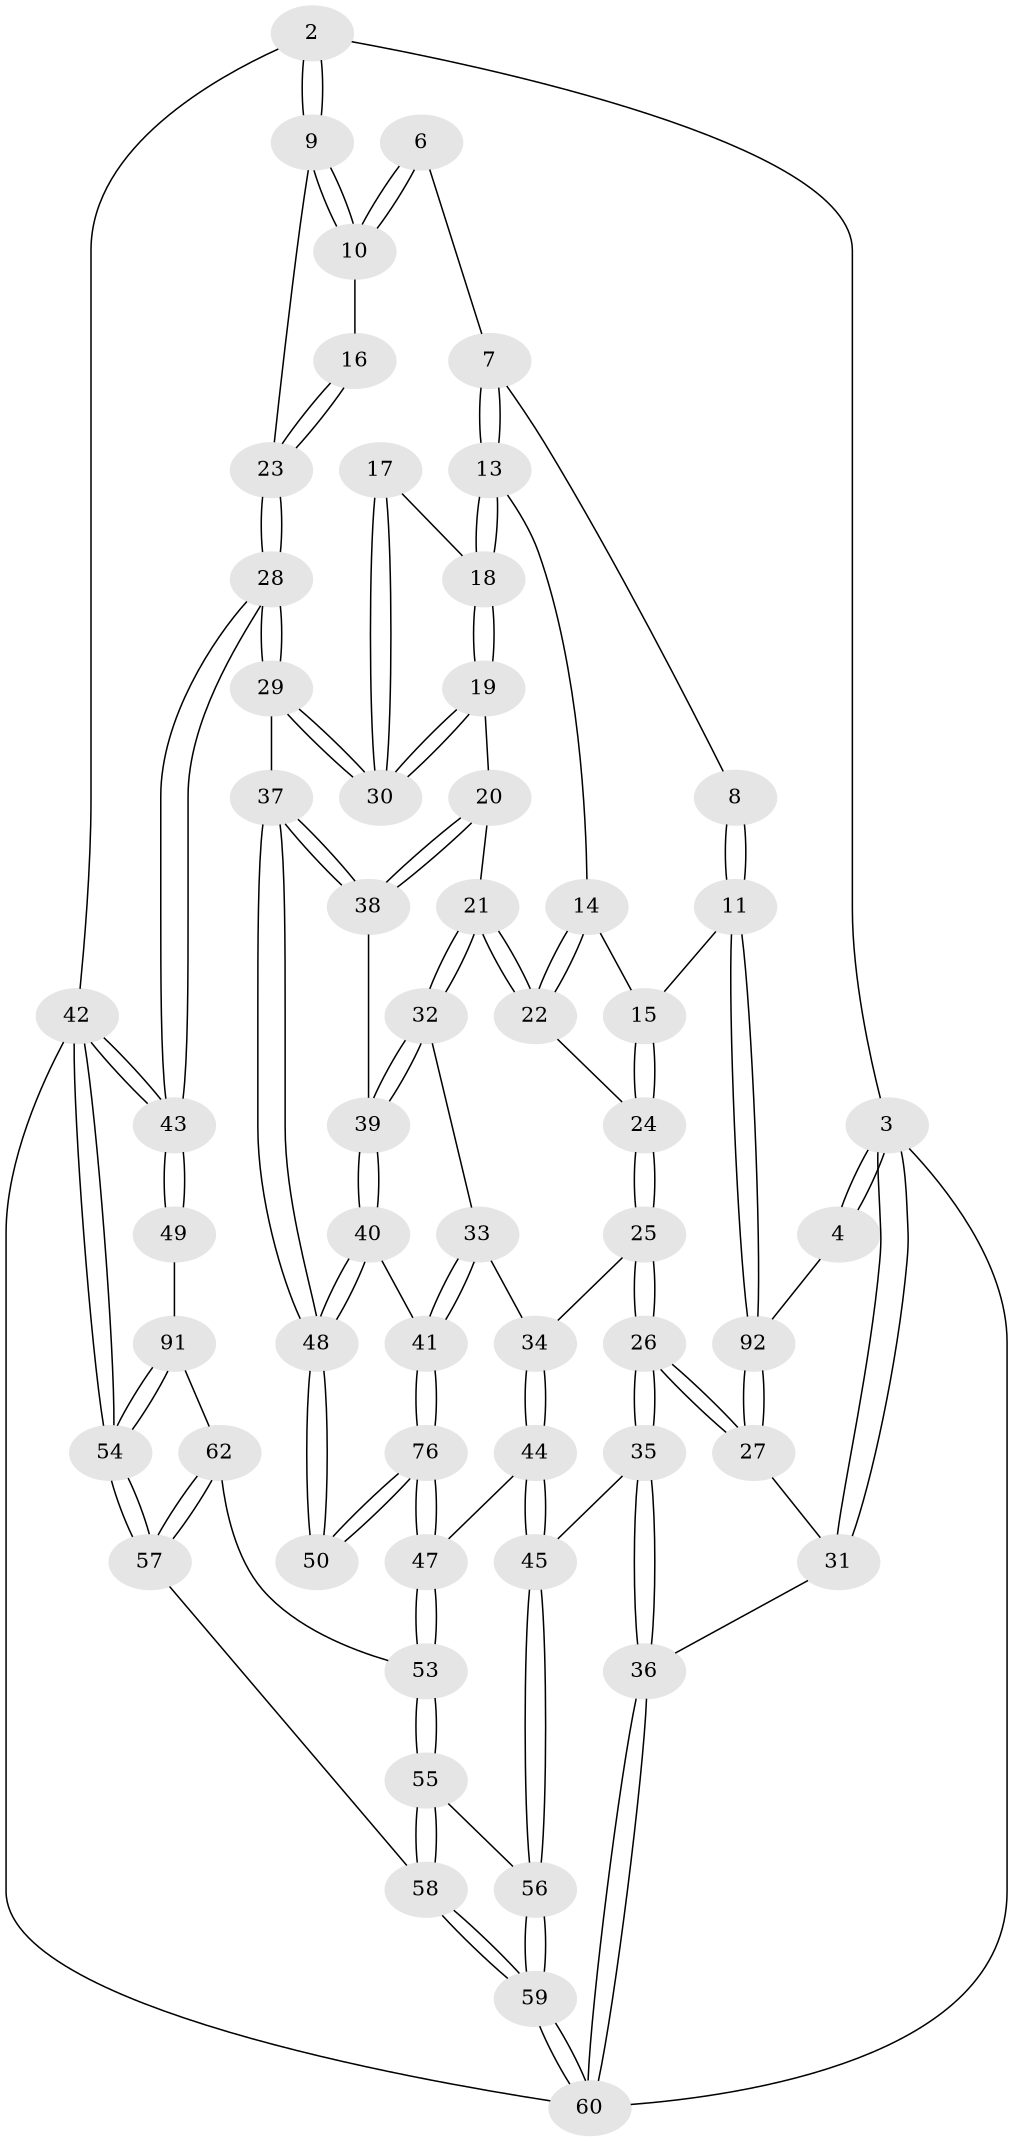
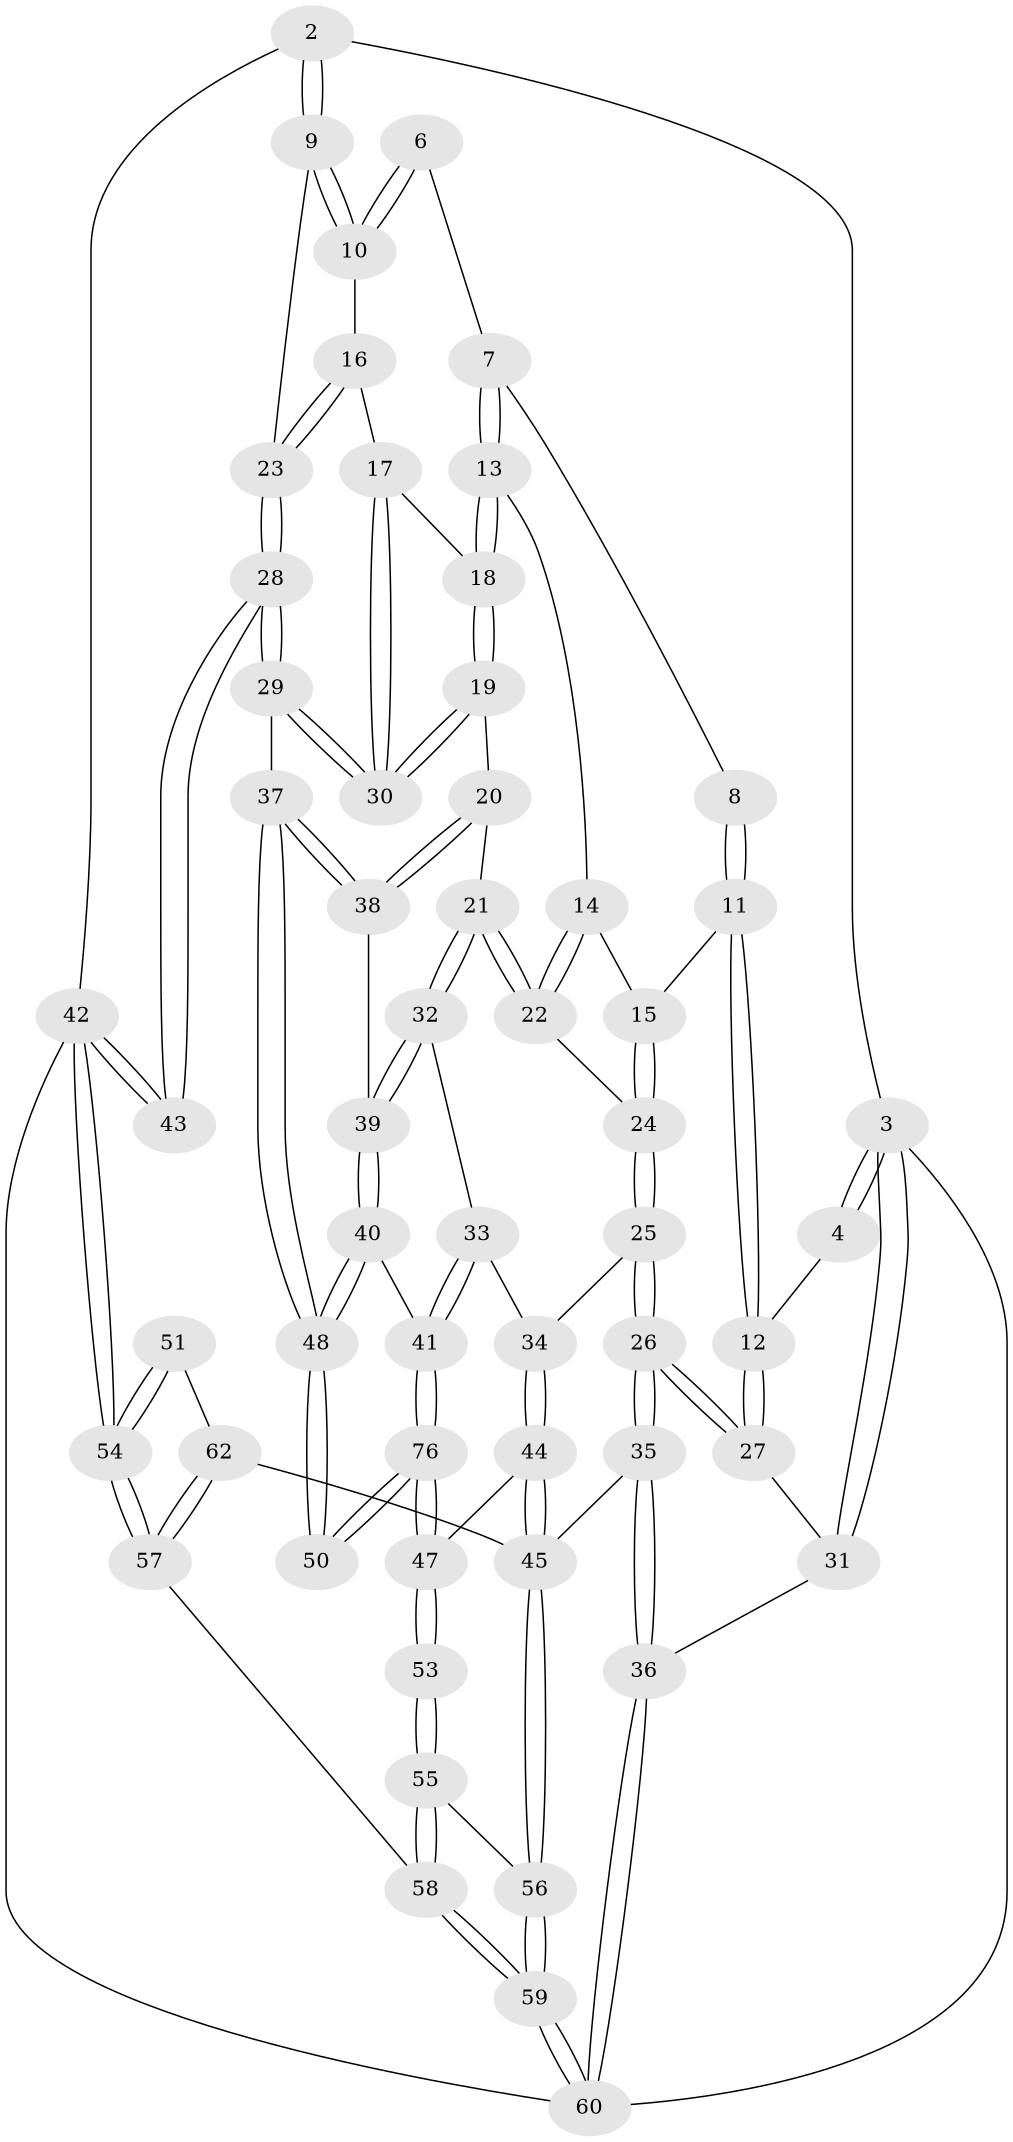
none -> (368, 415)
(174, 1235) -> none
(174, 1344) -> (174, 1344)
(754, 1344) -> (754, 1344)
(272, 1600) -> (400, 1506)
